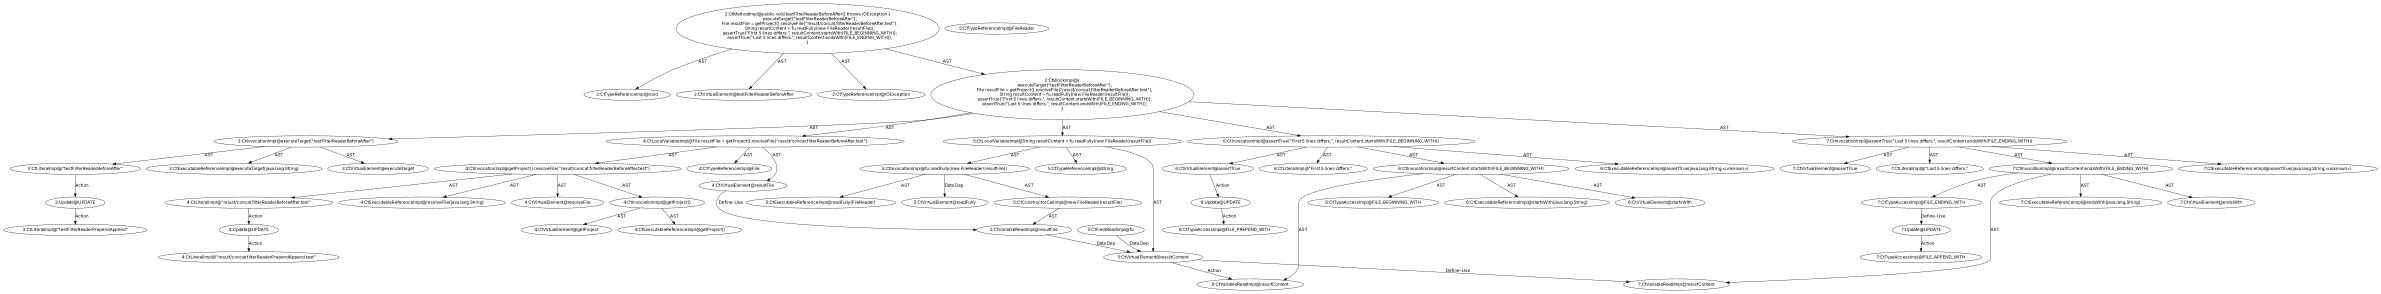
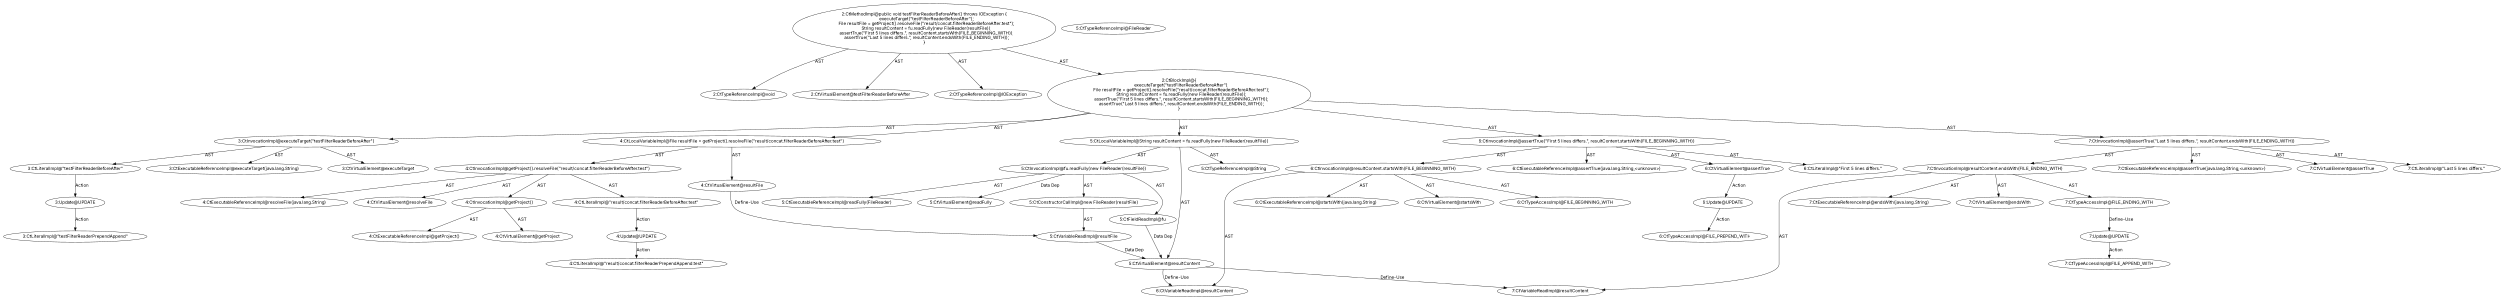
(729, 169) -> none
none -> (1151, 187)
(1214, 271) -> (1177, 278)
